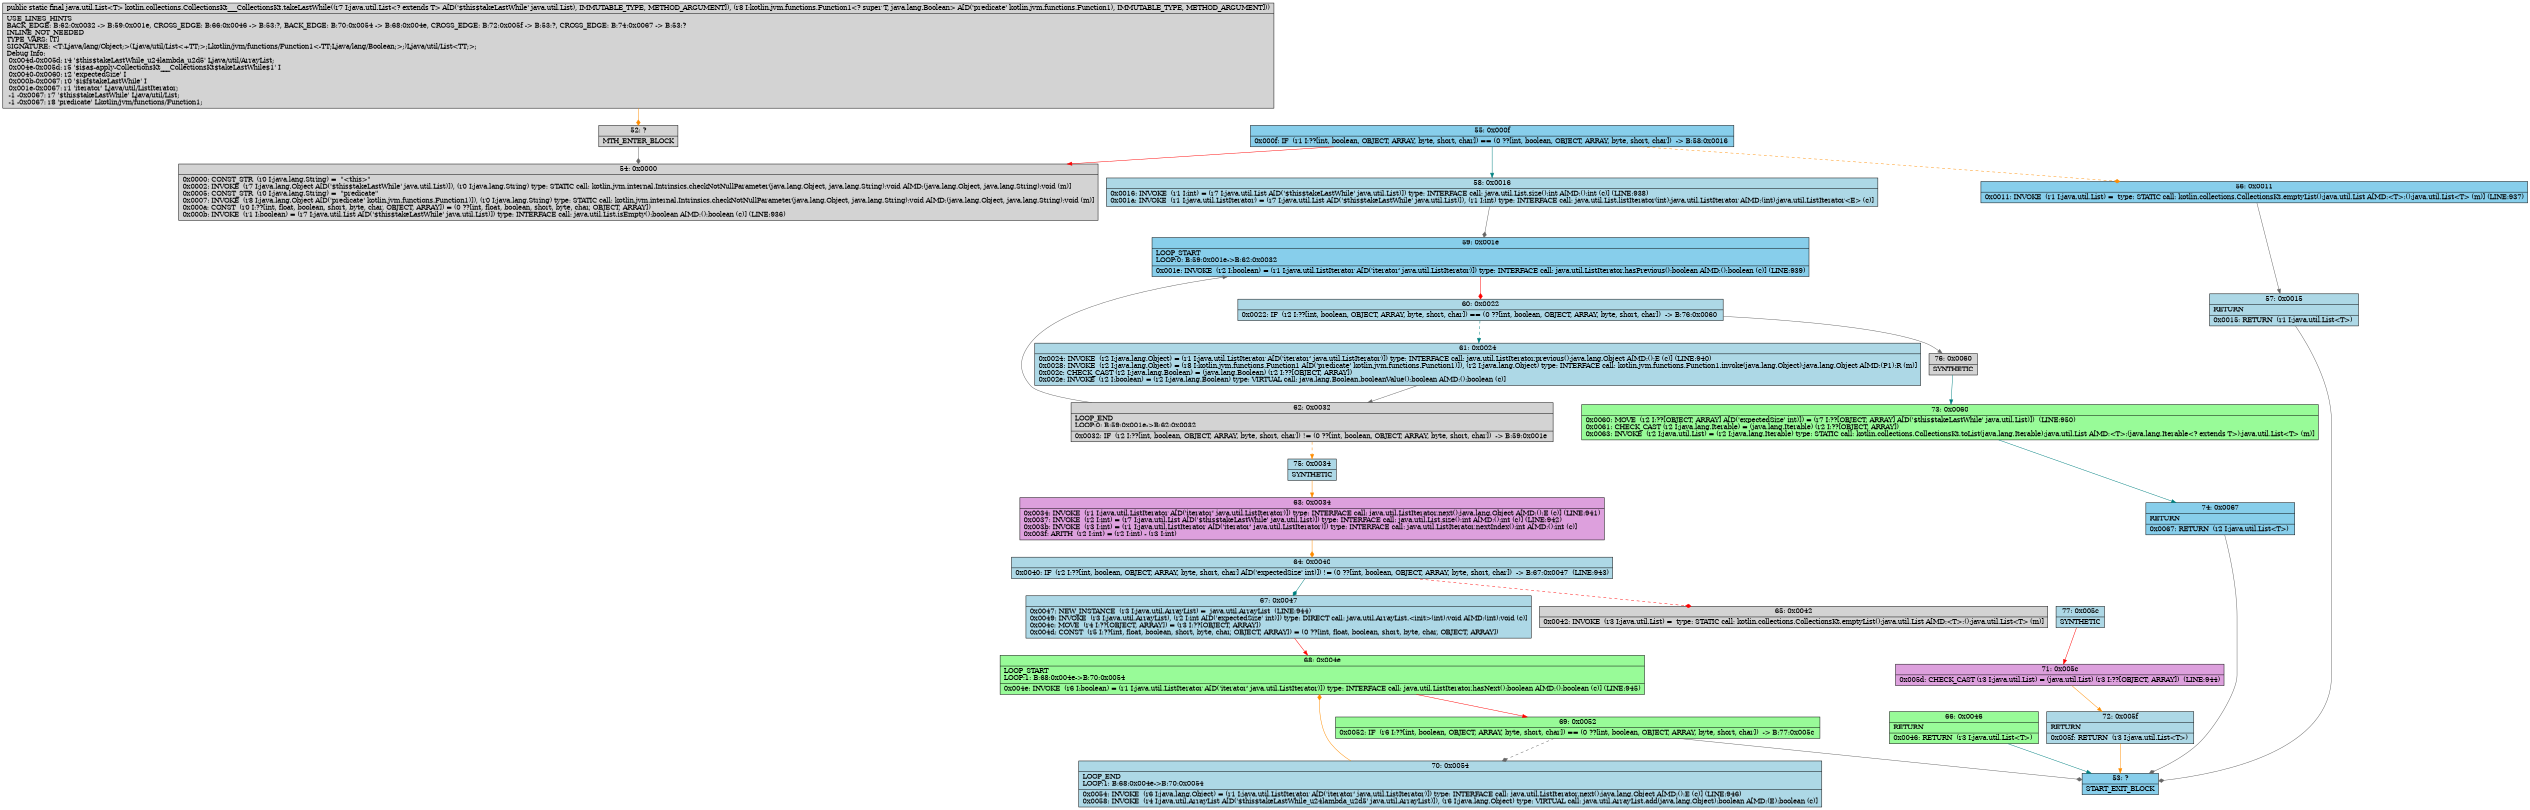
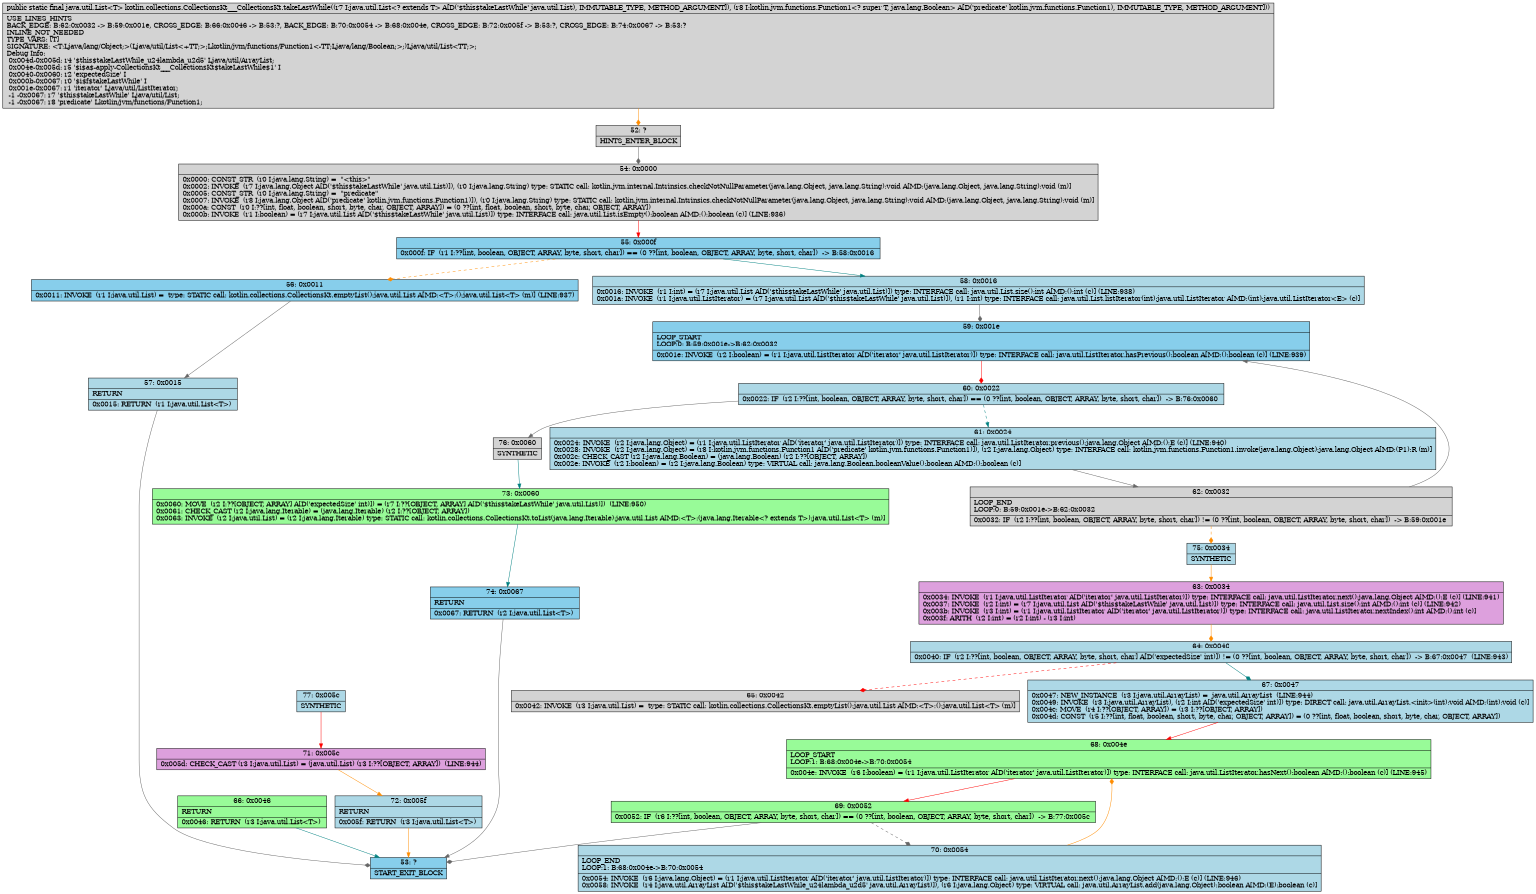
(638, 141) -> (638, 141)
(1203, 155) -> (638, 227)
(1312, 448) -> (1211, 532)
(2237, 670) -> (498, 748)
